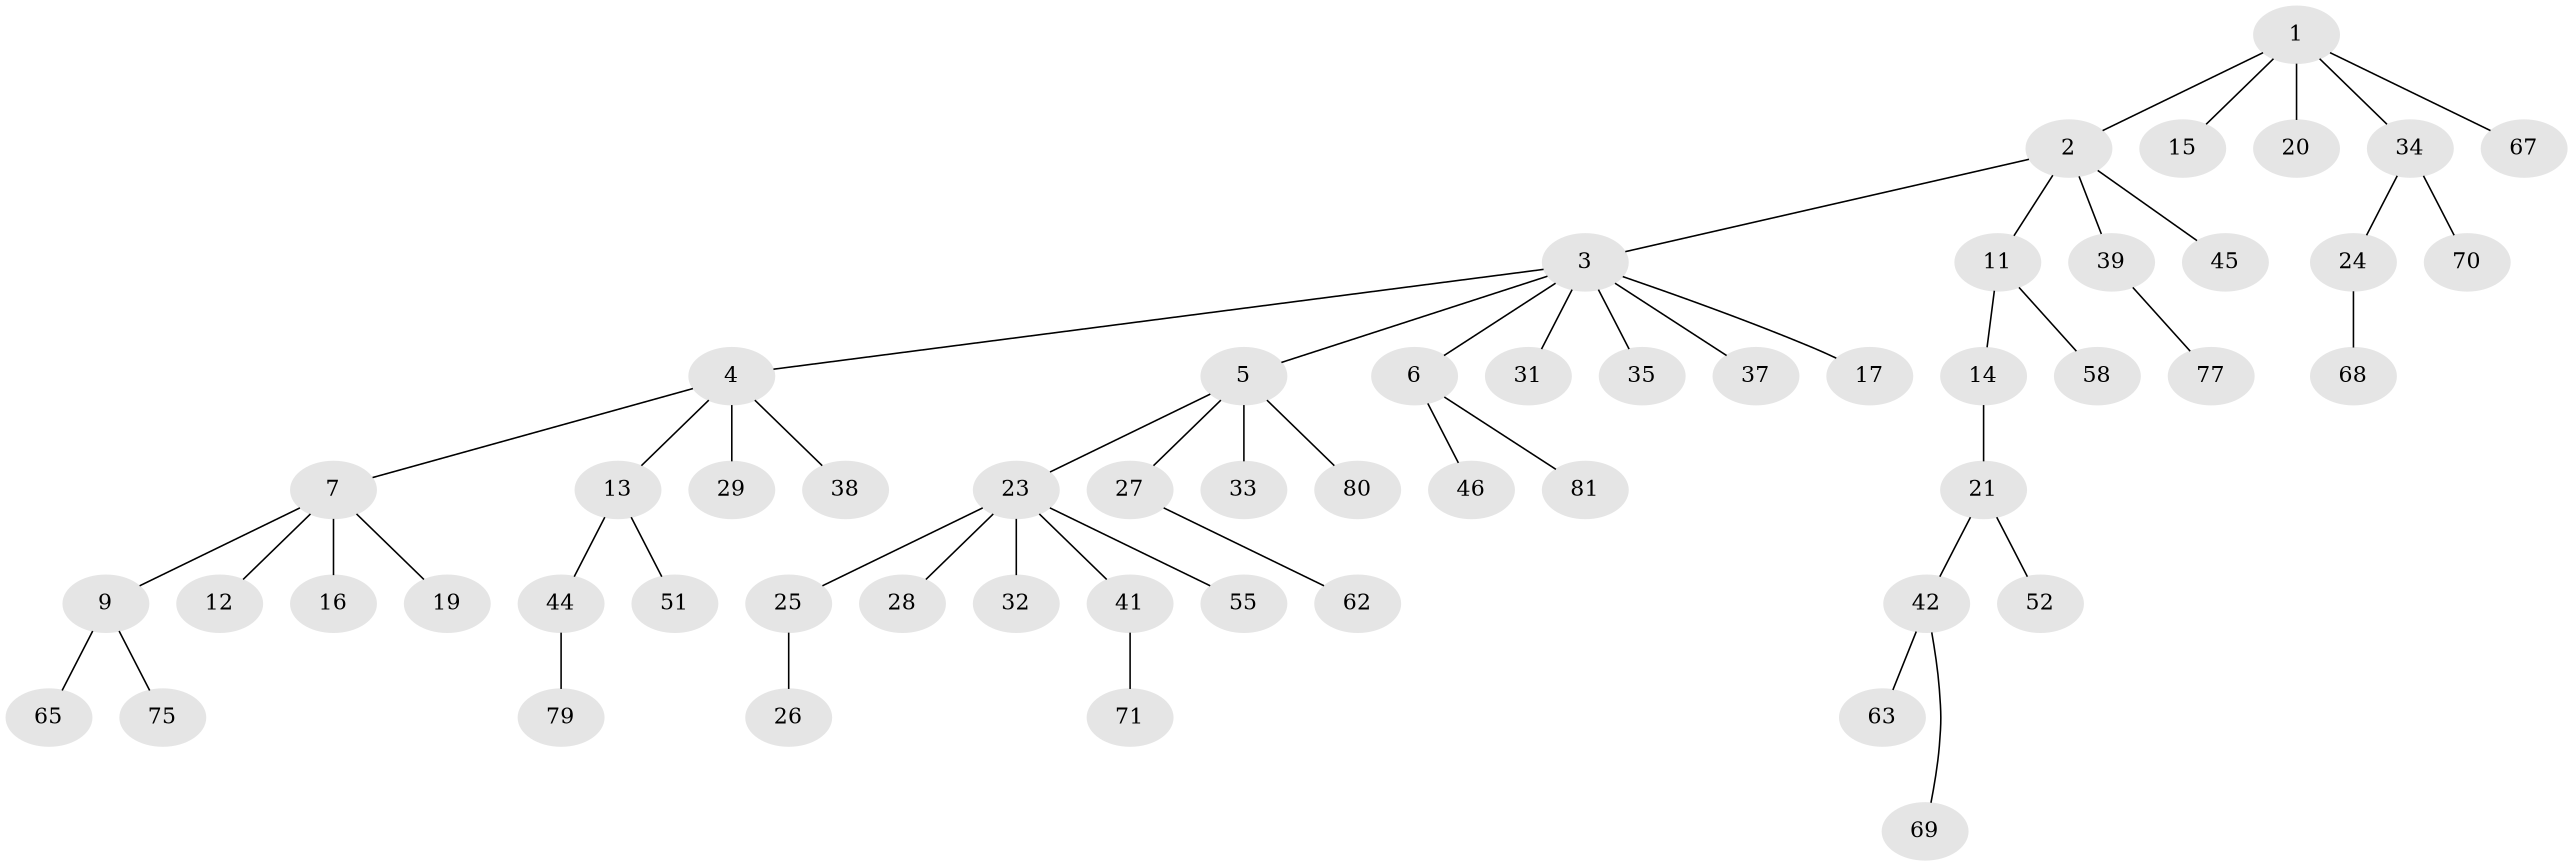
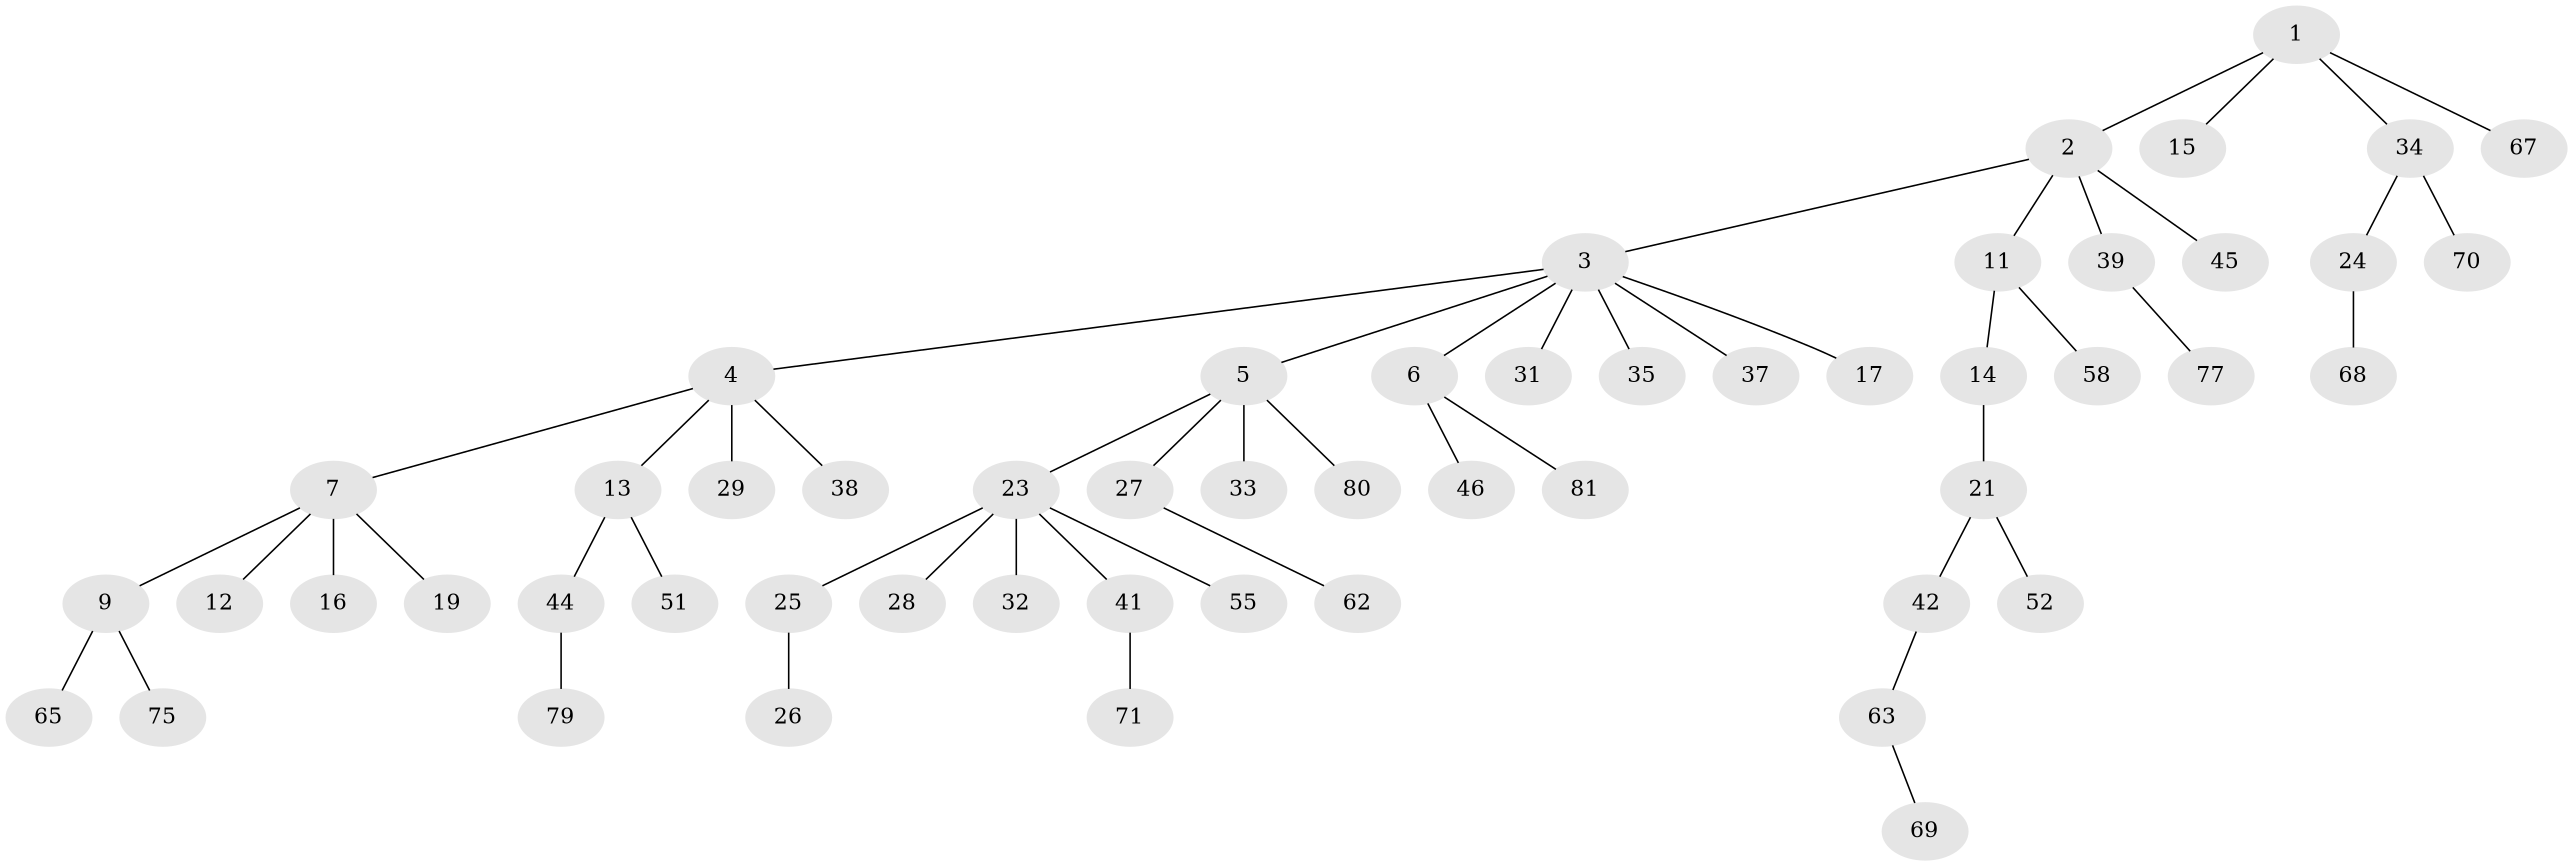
(2297, 149) -> none
(1941, 718) -> (1904, 774)
